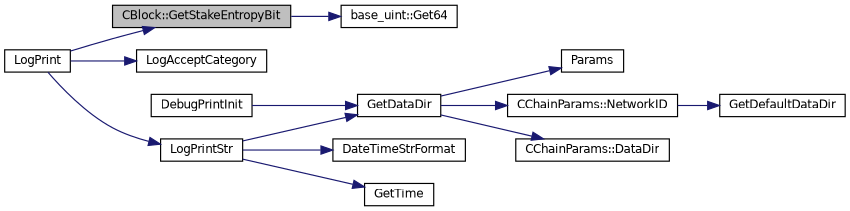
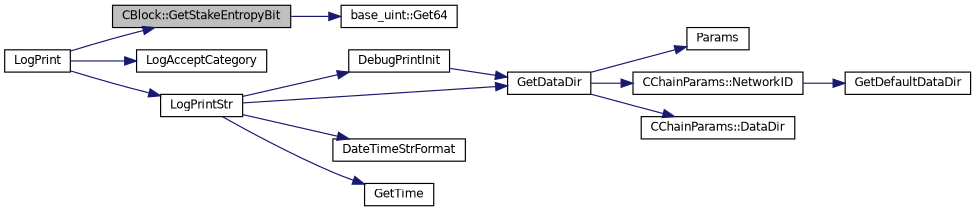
none -> (290, 86)
